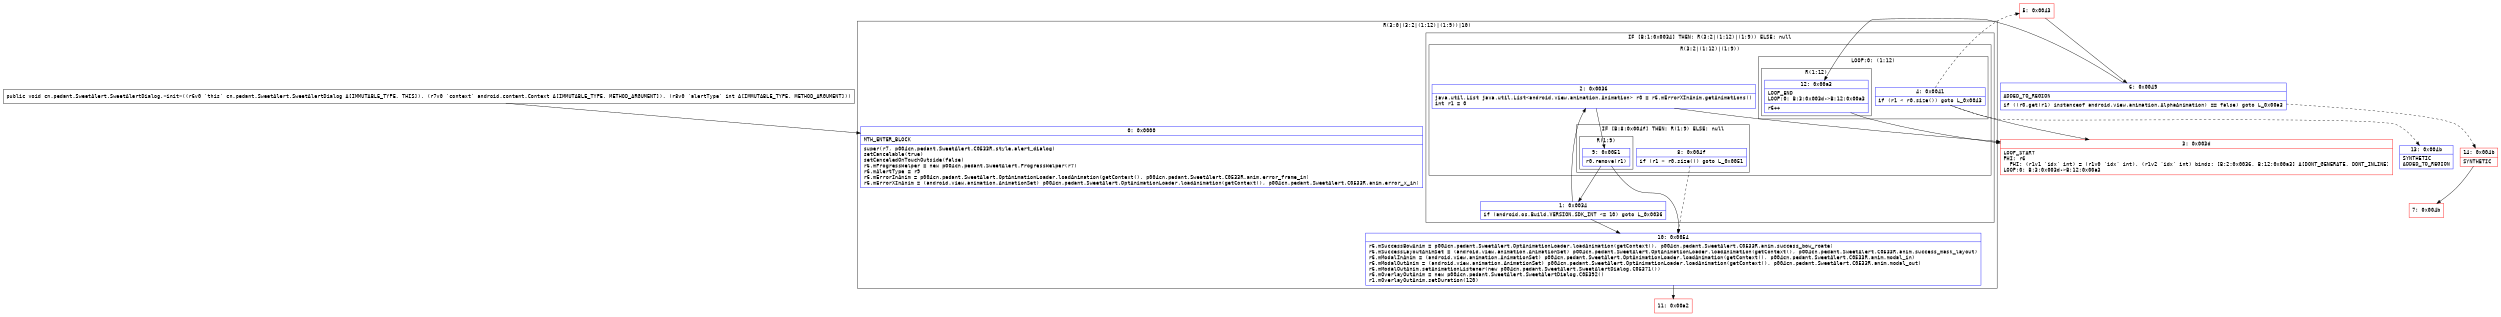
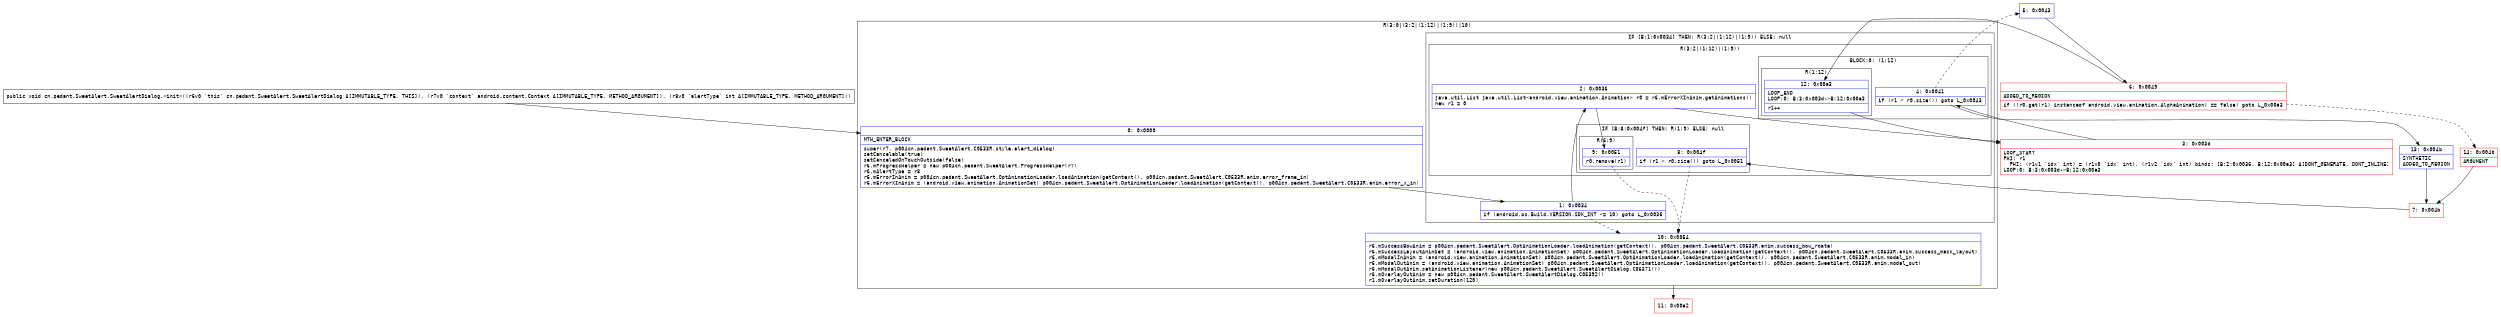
(2037, 11) -> (2037, 11)
(1873, 61) -> (1873, 61)
(2143, 96) -> (2143, 96)
(1451, 104) -> (1451, 104)
(1774, 108) -> (1774, 108)
(2186, 120) -> (2186, 120)
(2017, 125) -> (2027, 125)
(1606, 141) -> (1606, 141)
(2016, 159) -> (2016, 159)
(2477, 162) -> (2476, 162)
(892, 172) -> (892, 172)
(1591, 182) -> (1445, 194)
none -> (2426, 184)
(1652, 193) -> (1652, 193)
none -> (2079, 193)
(1604, 225) -> (1604, 225)
